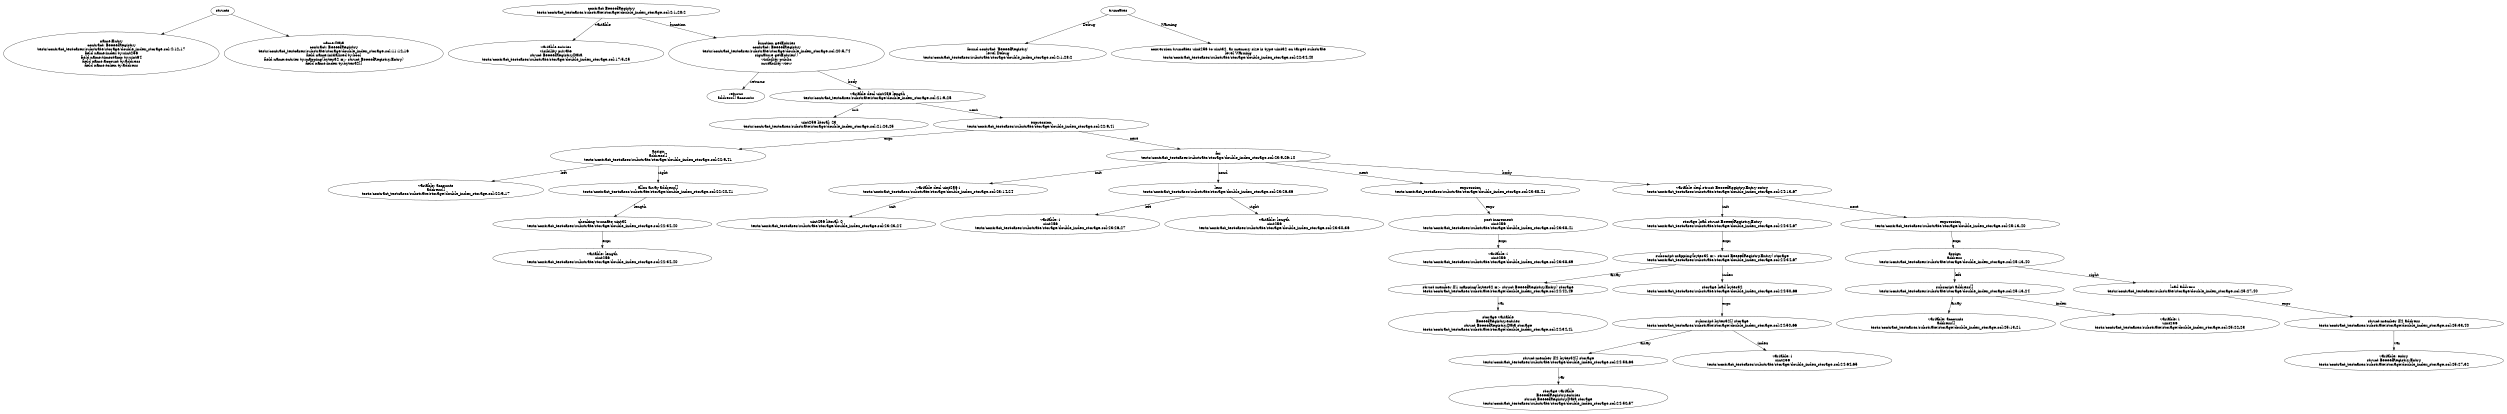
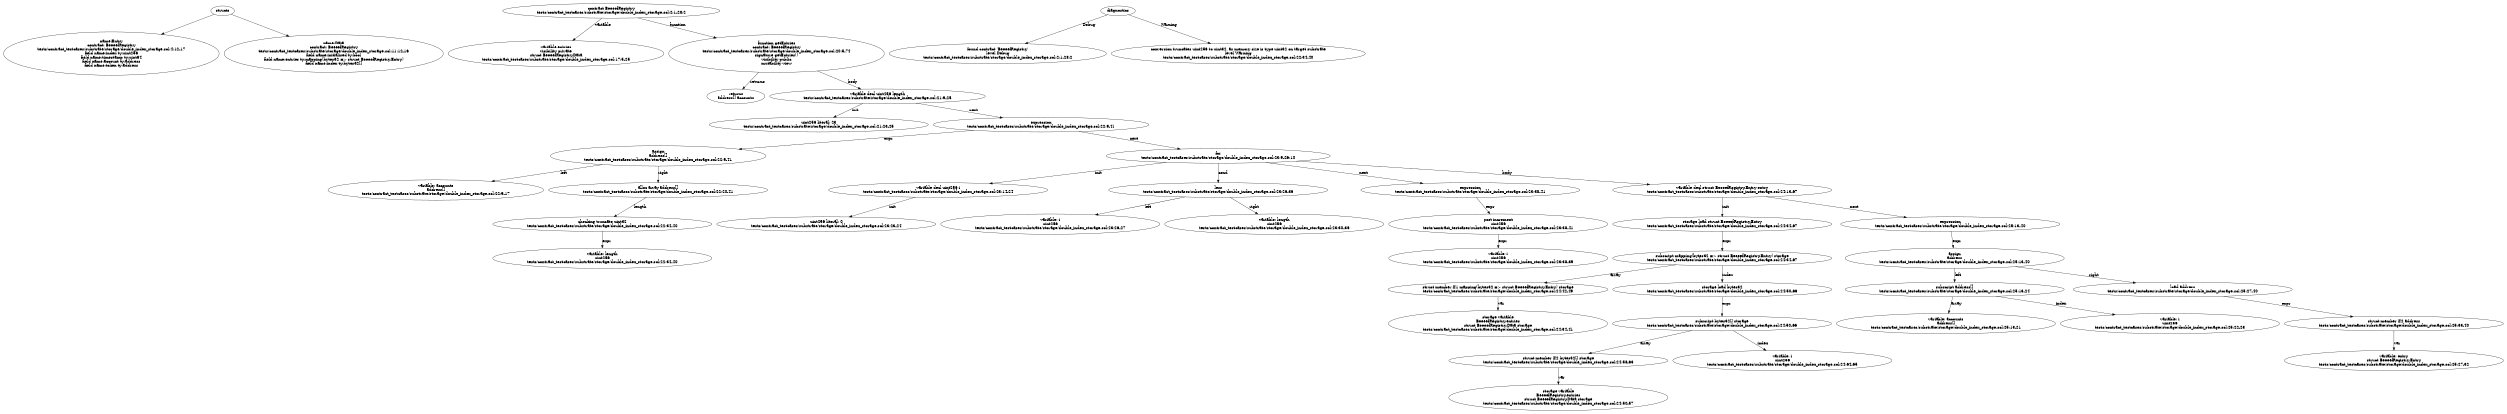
(1118, 11) -> (1118, 11)
